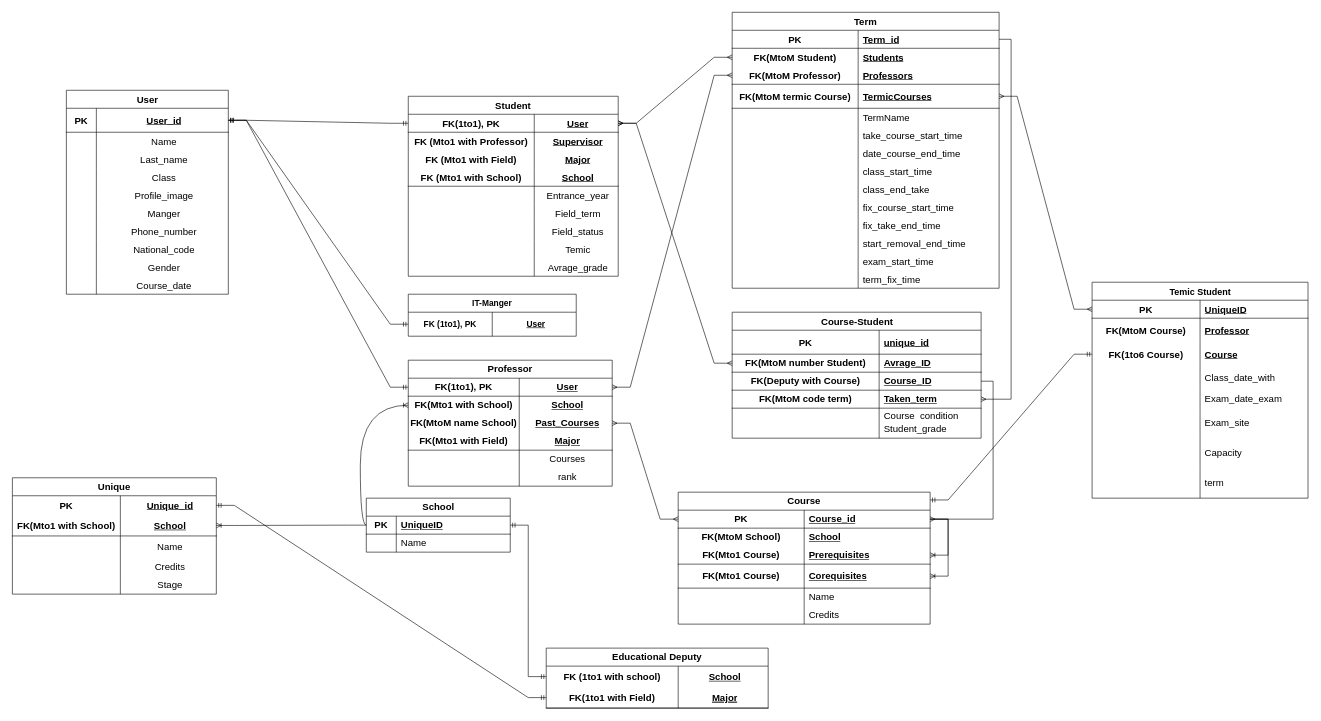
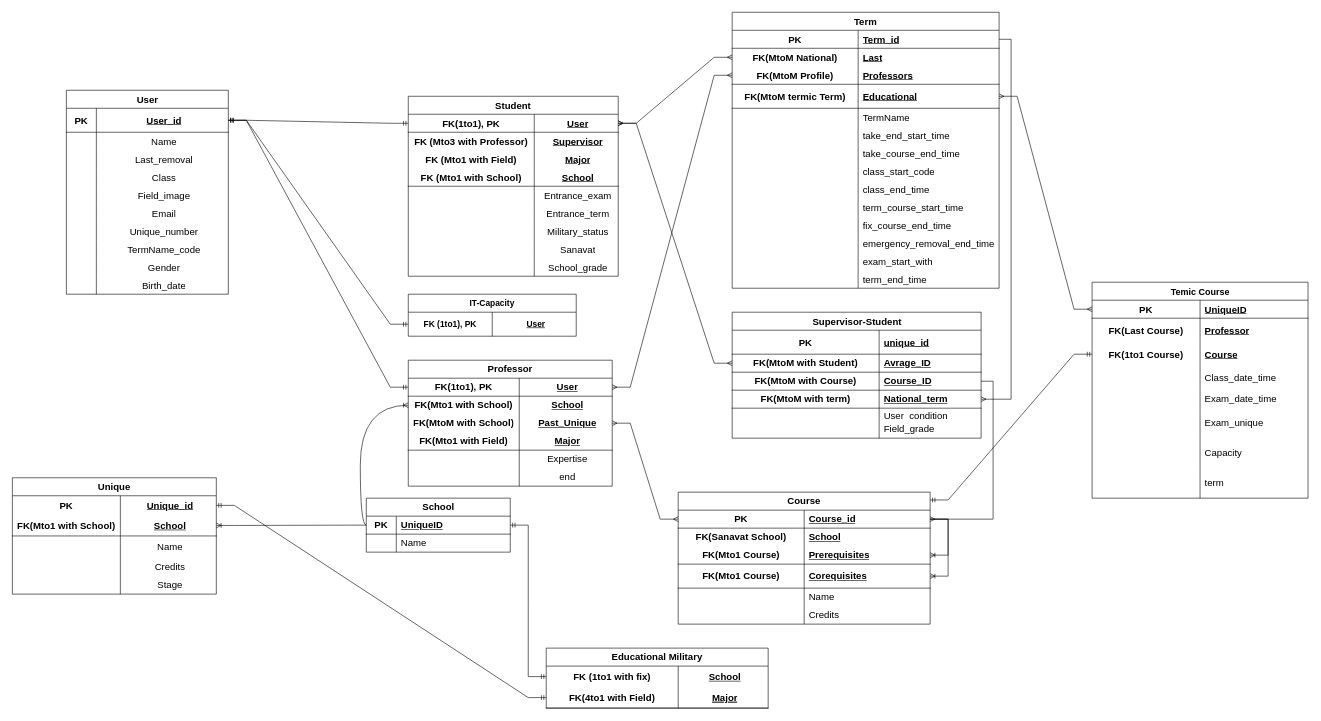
(795, 57) -> (795, 57)
(885, 57) -> (874, 57)
(795, 75) -> (795, 75)
(795, 96) -> (795, 96)
(897, 96) -> (890, 96)
(921, 135) -> (913, 135)
(471, 141) -> (471, 141)
(916, 153) -> (916, 153)
(164, 159) -> (164, 159)
(904, 171) -> (905, 171)
(899, 189) -> (898, 189)
(164, 195) -> (164, 195)
(578, 195) -> (578, 195)
(917, 207) -> (921, 207)
(164, 213) -> (164, 213)
(578, 213) -> (578, 213)
(906, 225) -> (912, 225)
(164, 231) -> (164, 231)
(578, 231) -> (578, 231)
(920, 243) -> (930, 243)
(164, 249) -> (164, 249)
(578, 249) -> (578, 249)
(902, 261) -> (902, 261)
(578, 267) -> (578, 267)
(896, 279) -> (897, 279)
(164, 285) -> (164, 285)
(1201, 291) -> (1201, 291)
(492, 303) -> (492, 303)
(857, 321) -> (857, 321)
(1146, 330) -> (1146, 330)
(1146, 354) -> (1146, 354)
(806, 363) -> (806, 363)
(1243, 378) -> (1243, 378)
(806, 381) -> (806, 381)
(806, 399) -> (806, 399)
(911, 399) -> (917, 399)
(1243, 399) -> (1241, 399)
(925, 414) -> (919, 414)
(464, 423) -> (464, 423)
(568, 423) -> (568, 423)
(1228, 423) -> (1233, 423)
(919, 429) -> (911, 429)
(568, 459) -> (568, 459)
(568, 477) -> (568, 477)
(741, 537) -> (741, 537)
(657, 657) -> (657, 657)
(612, 677) -> (612, 677)
(612, 698) -> (612, 698)
